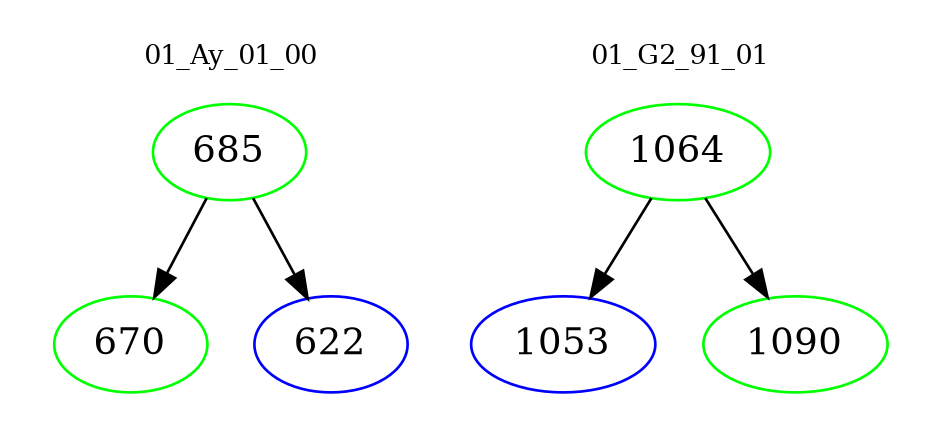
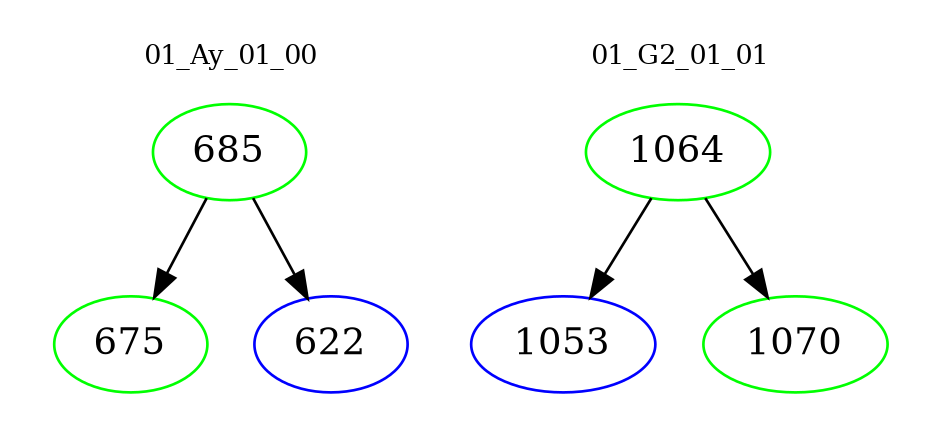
(681, 57) -> (681, 57)
(131, 344) -> (131, 344)
(795, 344) -> (795, 344)
